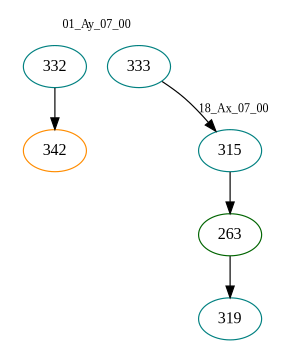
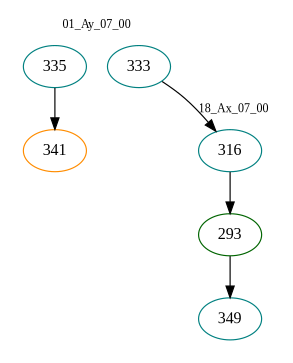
(55, 67) -> (55, 67)
(55, 151) -> (55, 151)
(230, 151) -> (230, 151)
(230, 235) -> (230, 235)
(230, 319) -> (230, 319)
